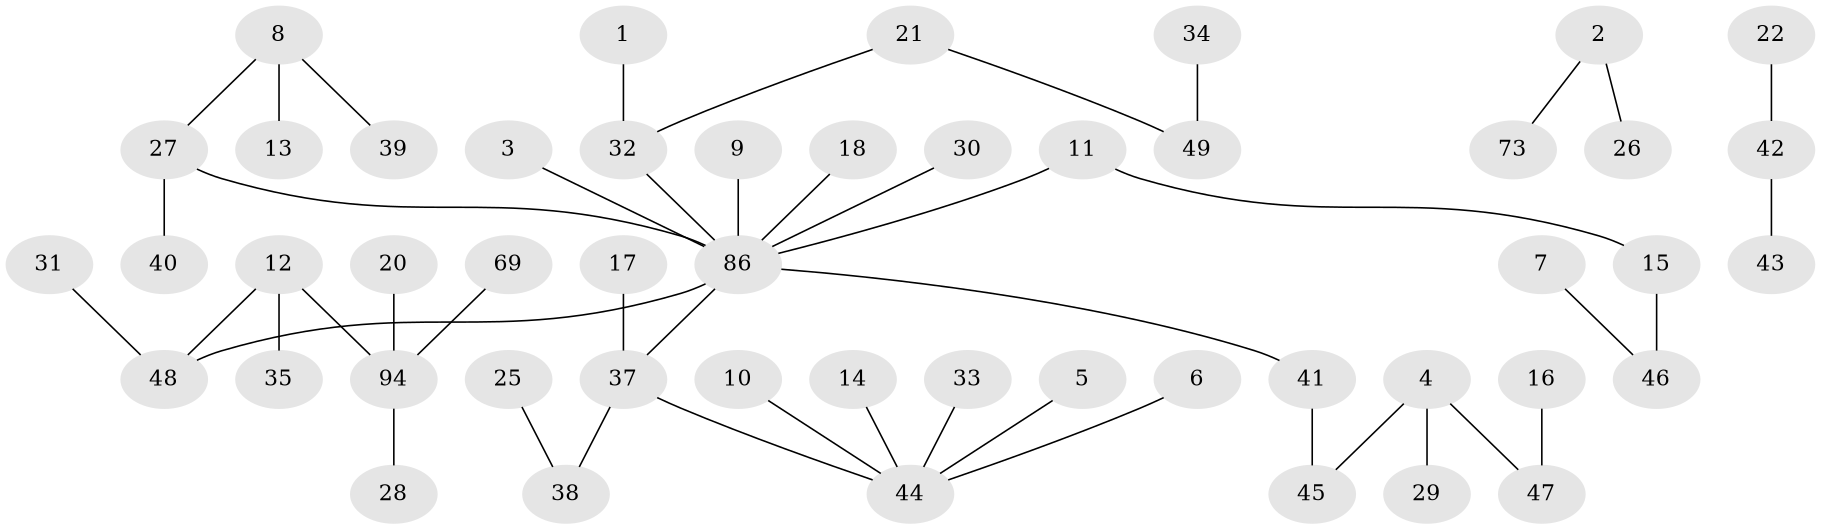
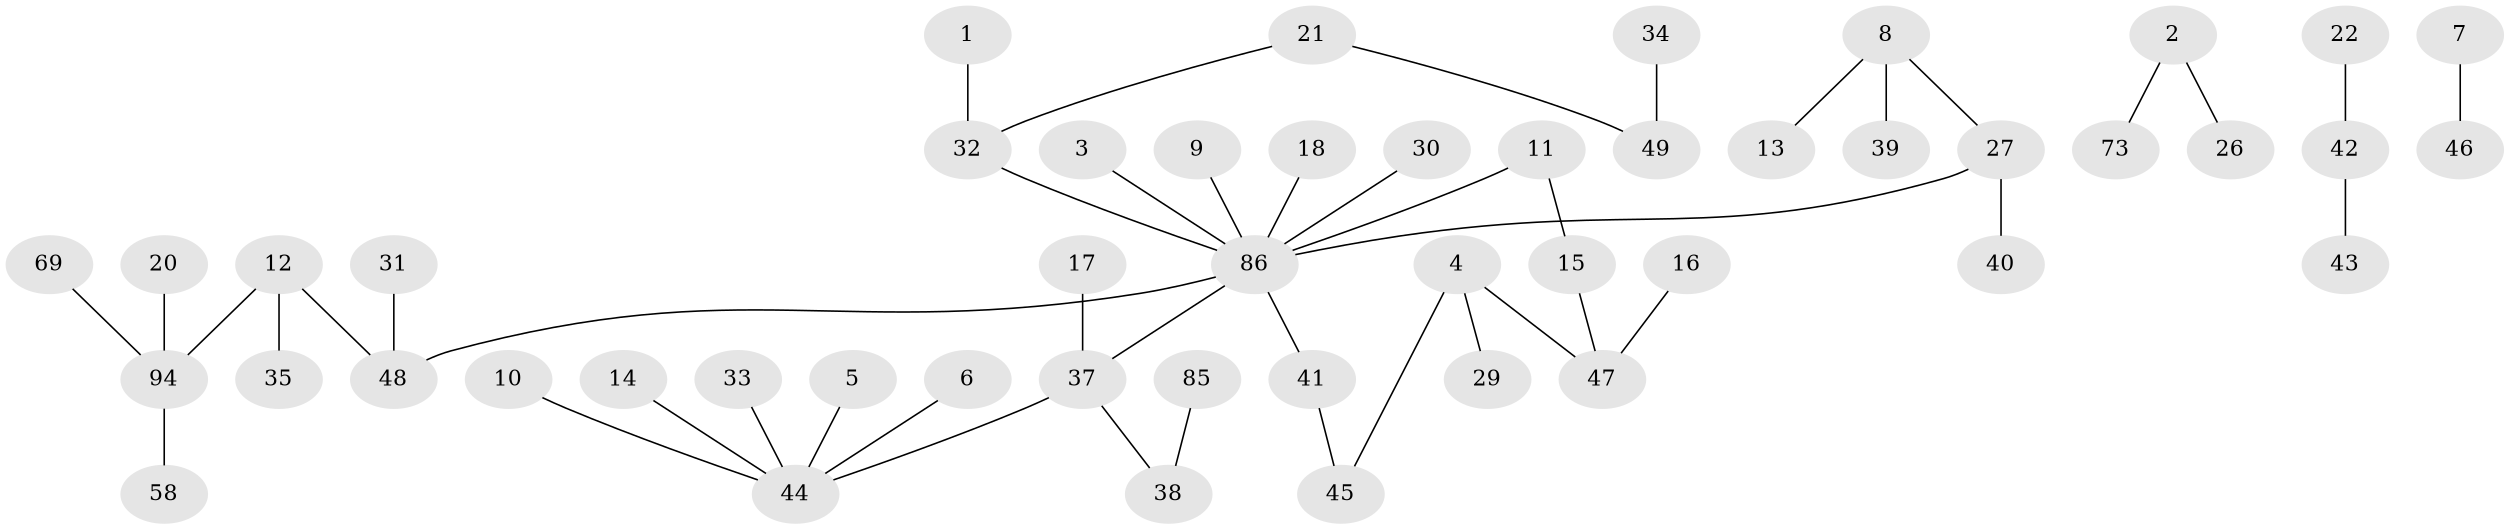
(1657, 322) -> (1587, 322)
(509, 379) -> (1197, 379)
(394, 494) -> (164, 494)
